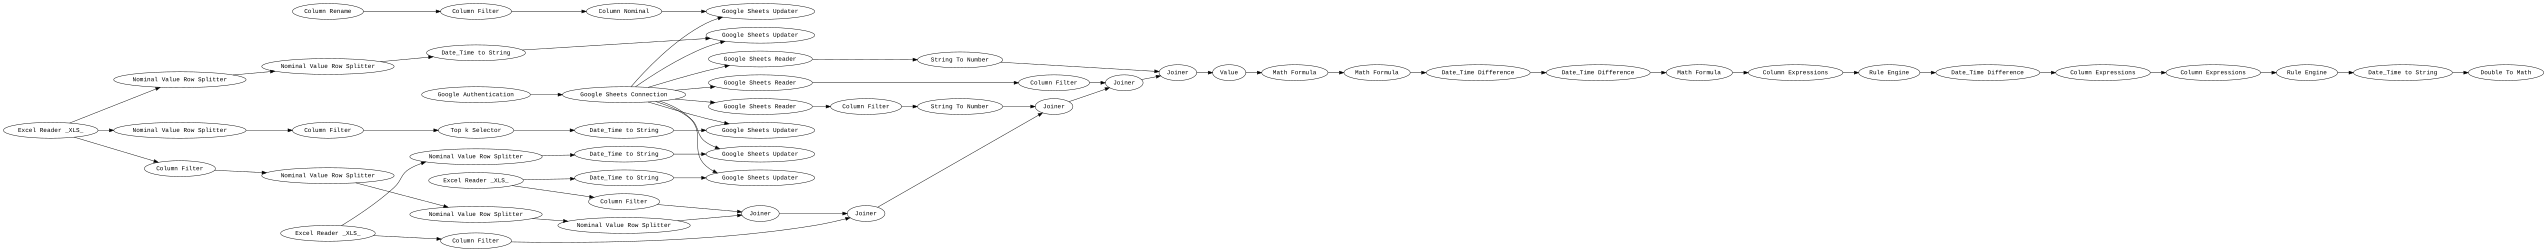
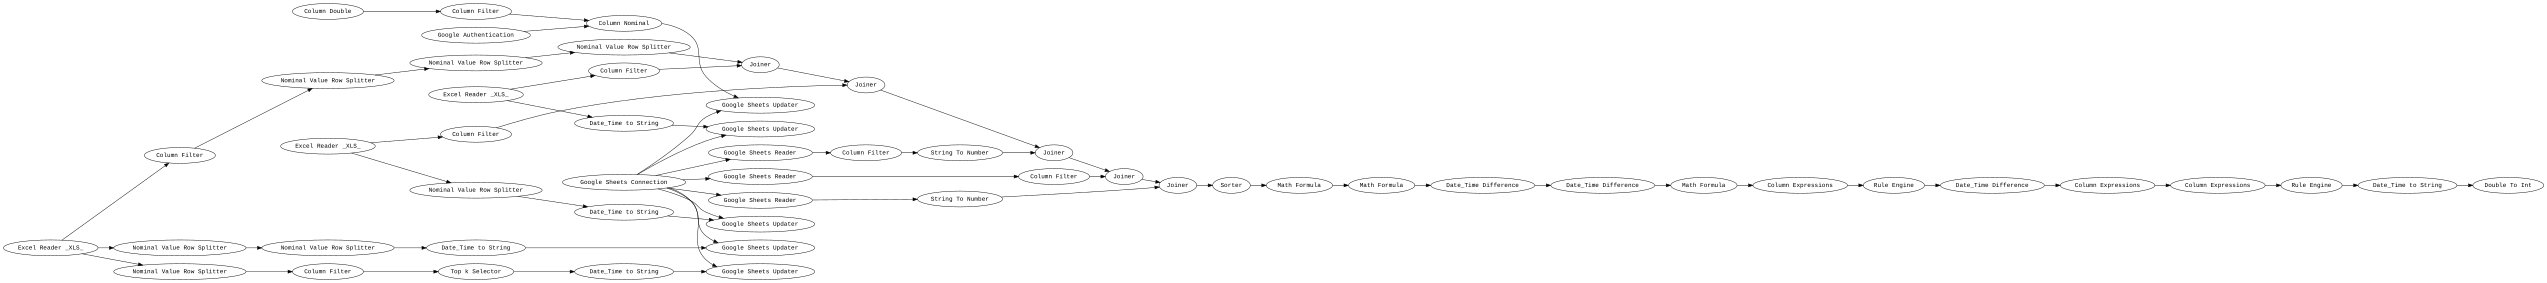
(328, 11) -> (328, 11)
(1229, 73) -> (1232, 185)
(2506, 73) -> (2508, 185)
(544, 95) -> (554, 29)
